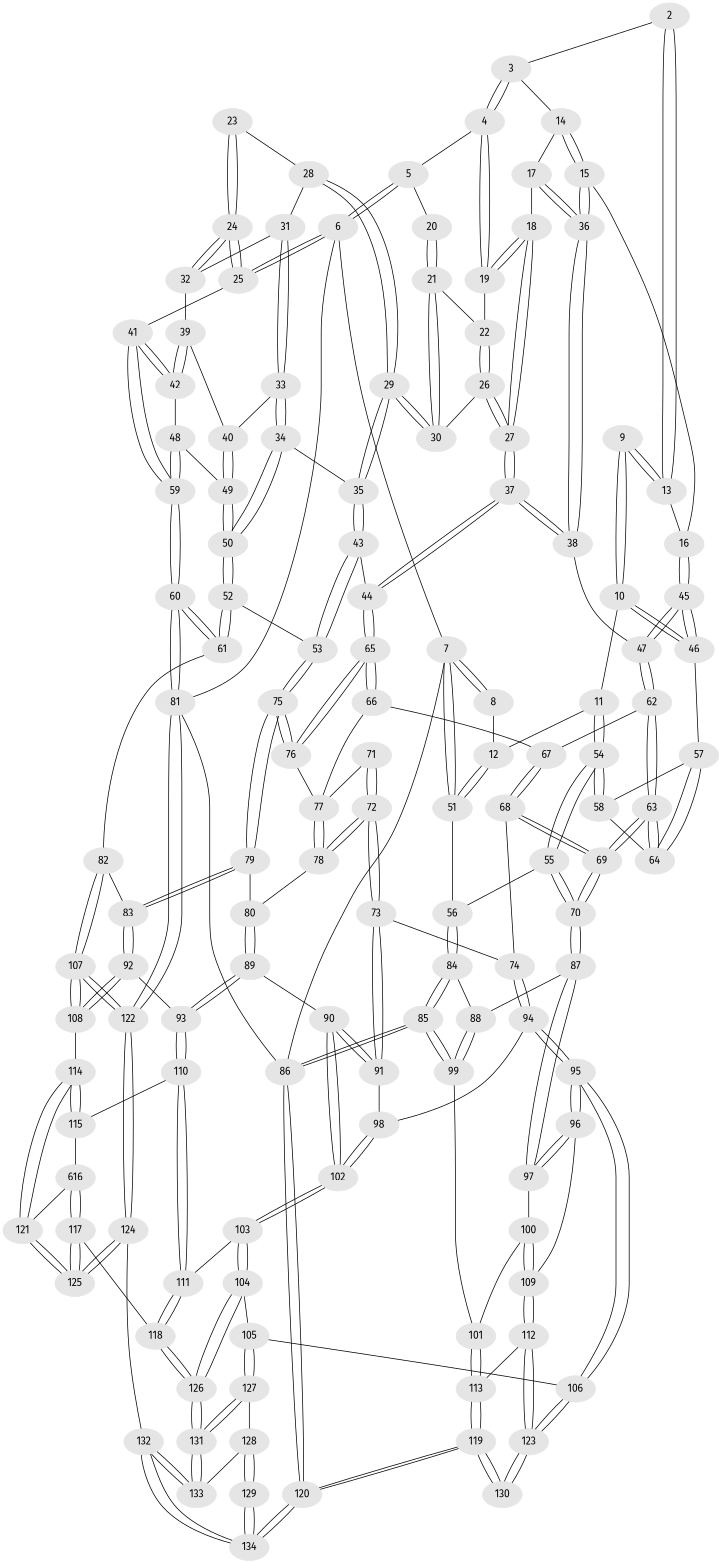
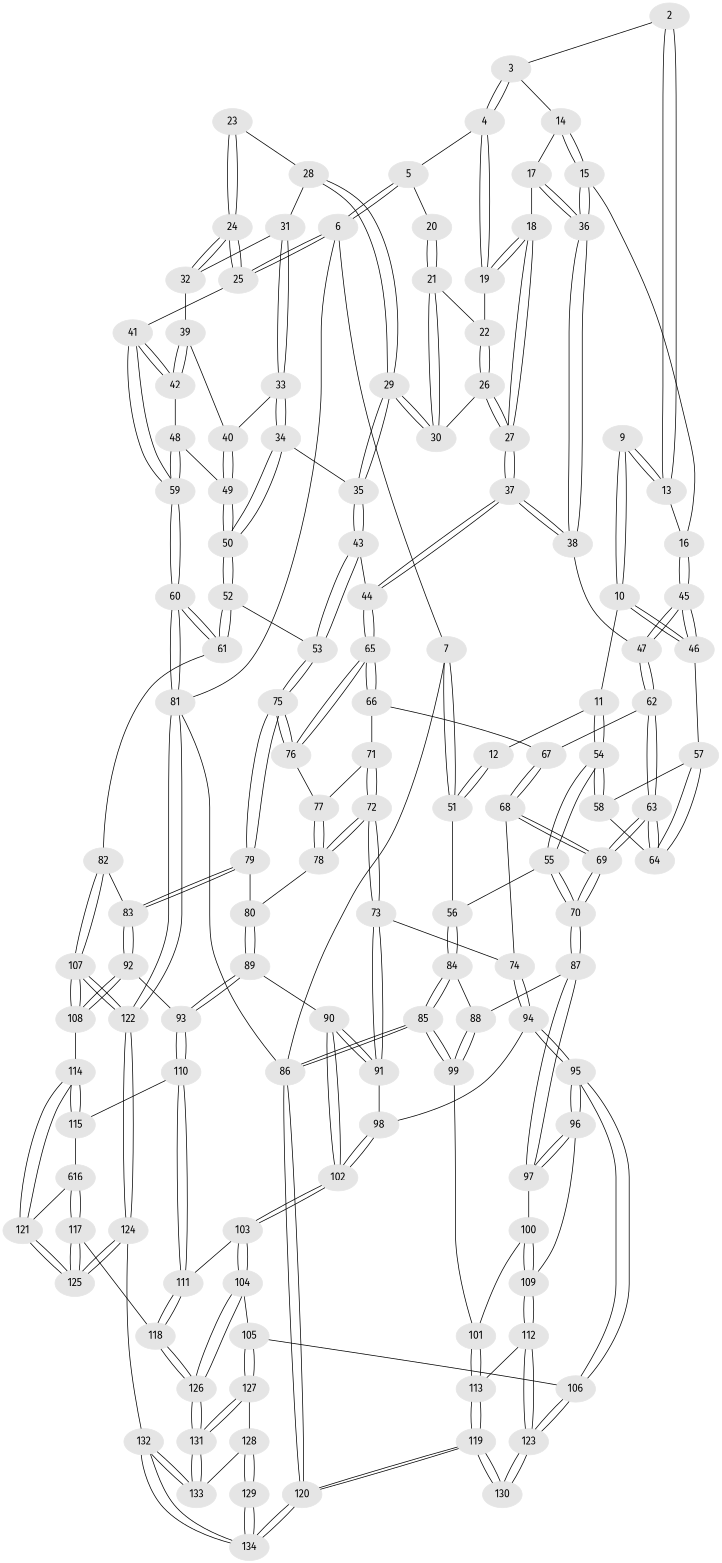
(494, 703) -> none
(340, 753) -> (372, 729)
